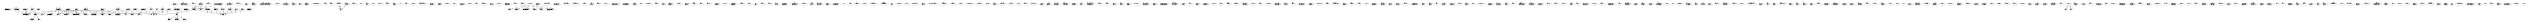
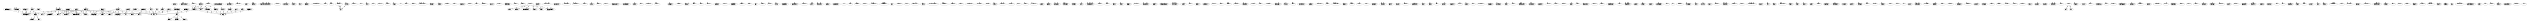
(664, 4) -> none
